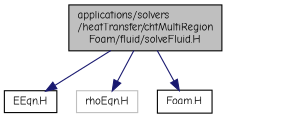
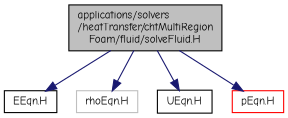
(185, 102) -> (185, 102)
none -> (258, 102)
